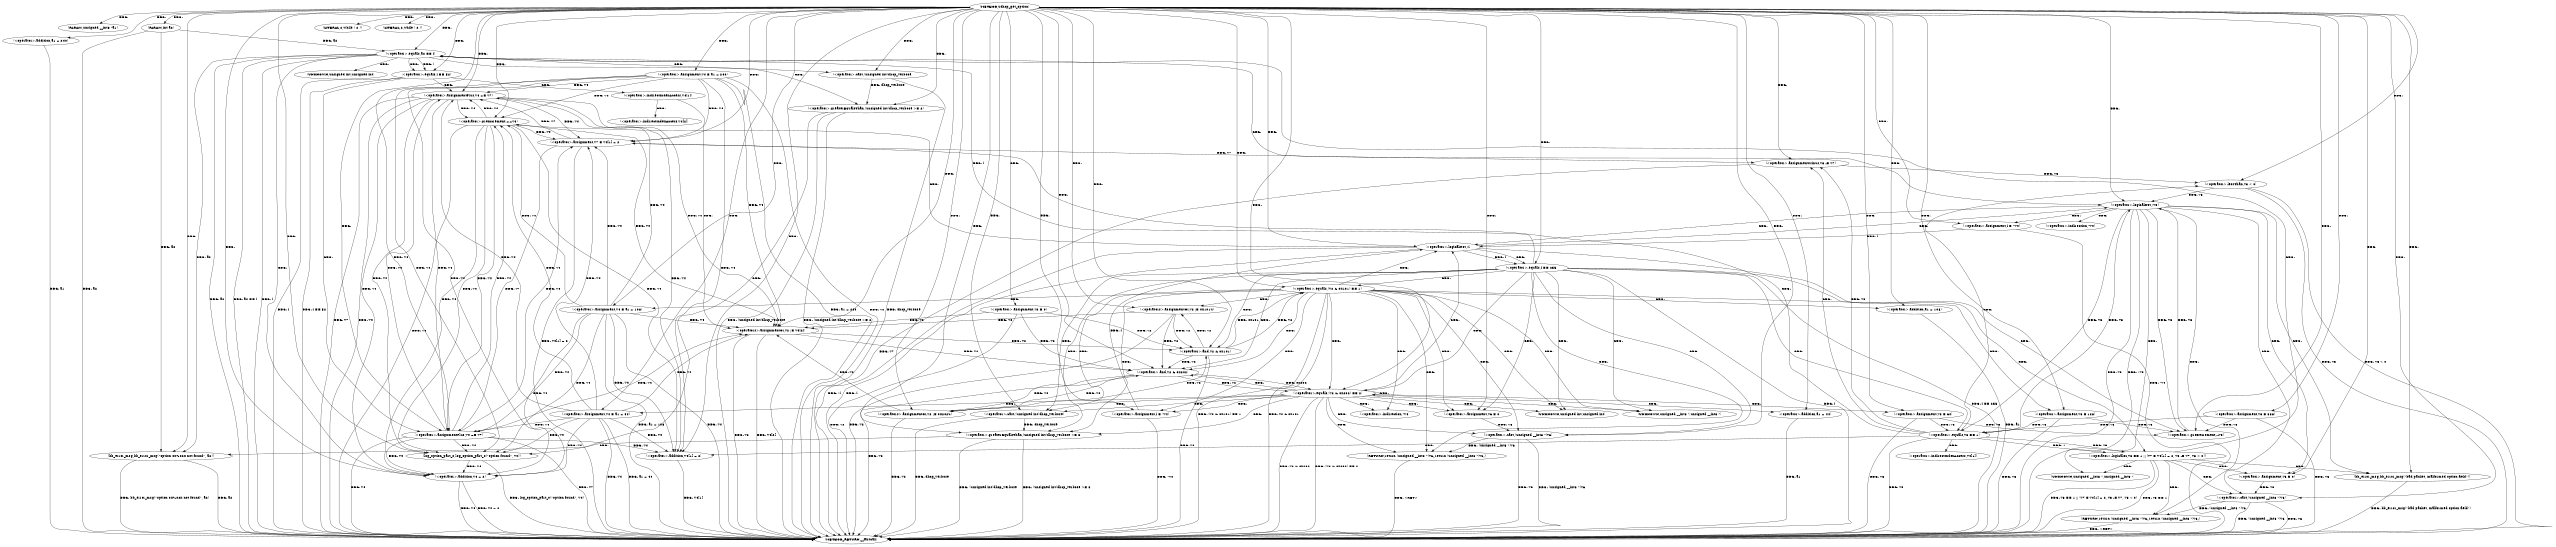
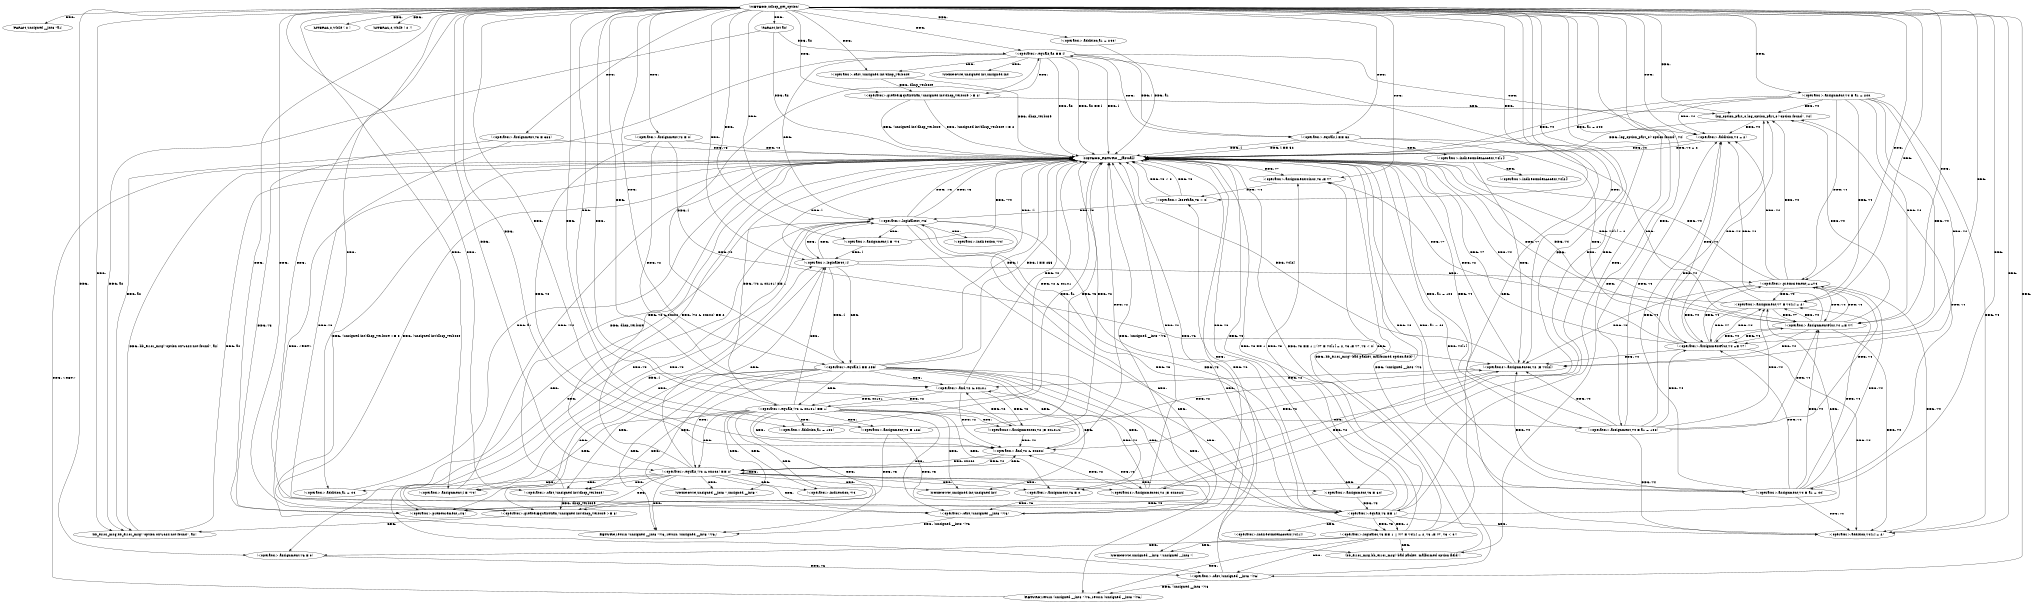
none -> (1576, 21)
(2051, 174) -> (1255, 190)
(1187, 209) -> (1234, 165)
